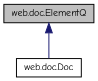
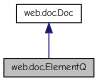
(49, 46) -> (49, 46)
